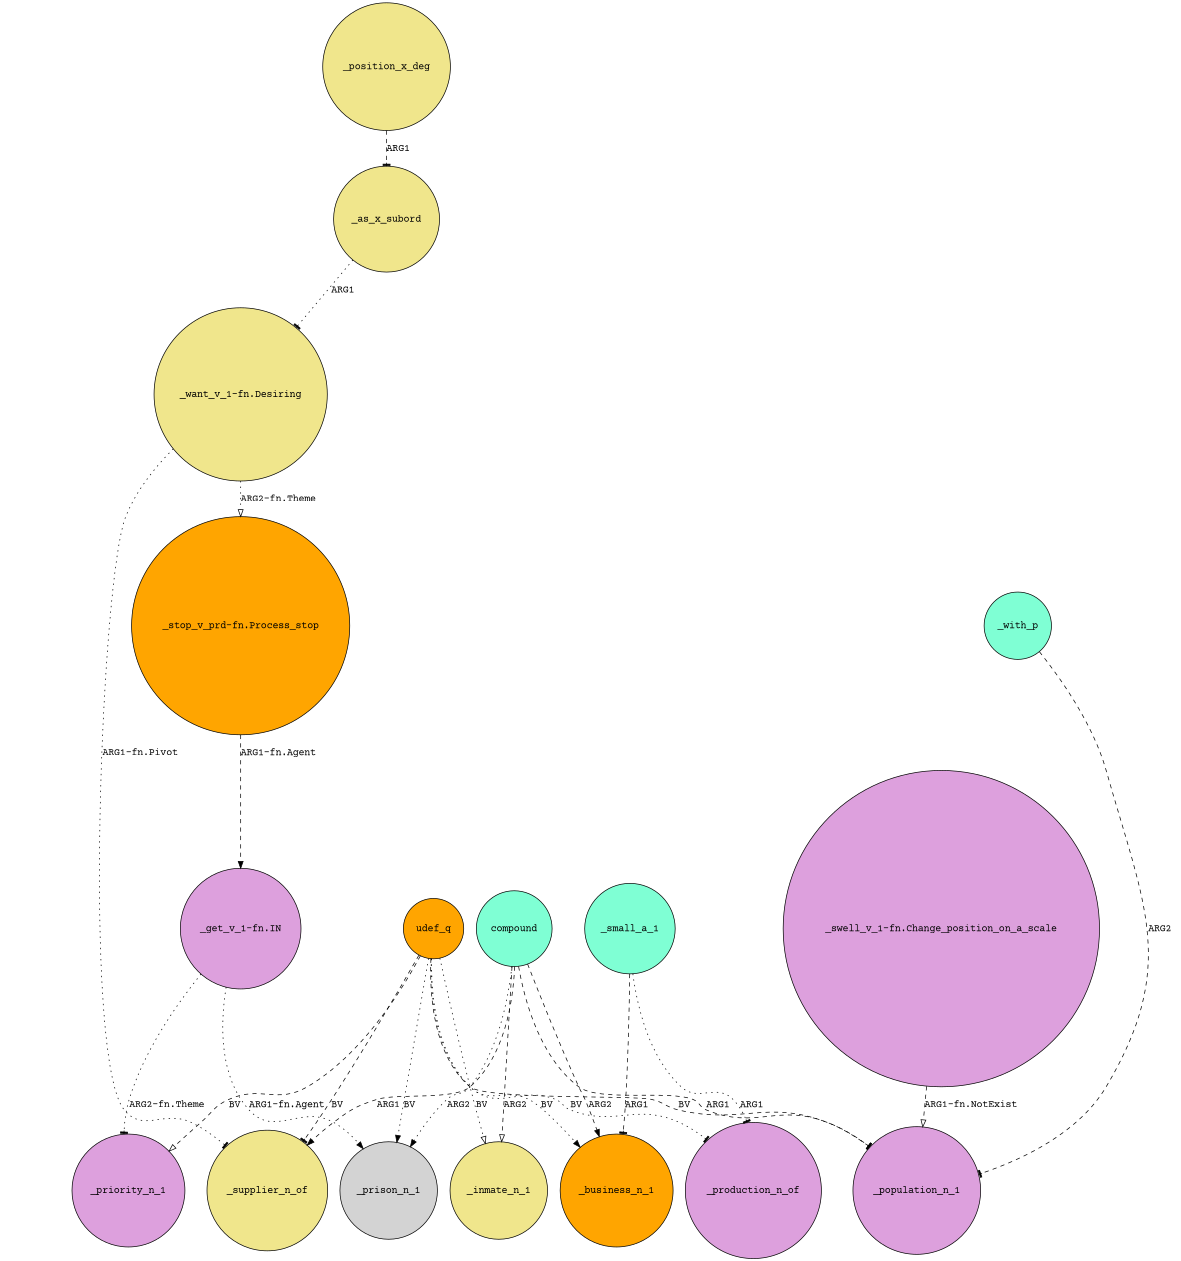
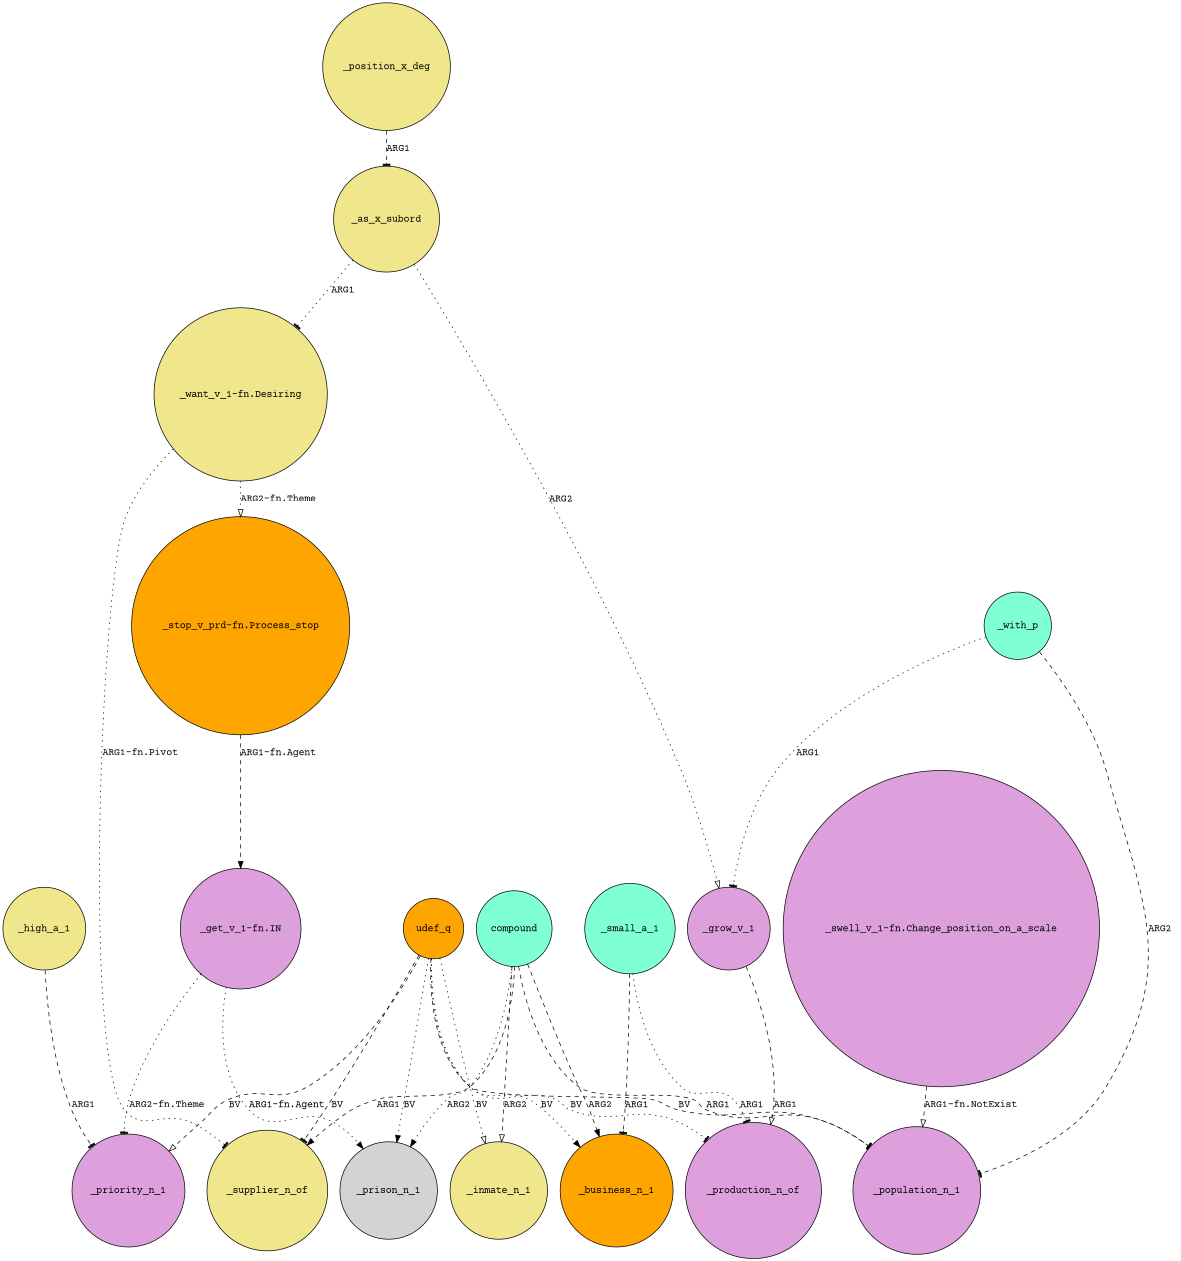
none -> (44, 929)
none -> (729, 929)
